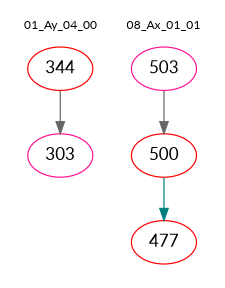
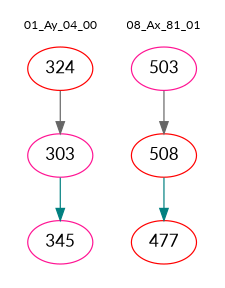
(164, 26) -> (164, 26)
(60, 69) -> (60, 69)
(164, 156) -> (164, 156)
none -> (60, 242)
